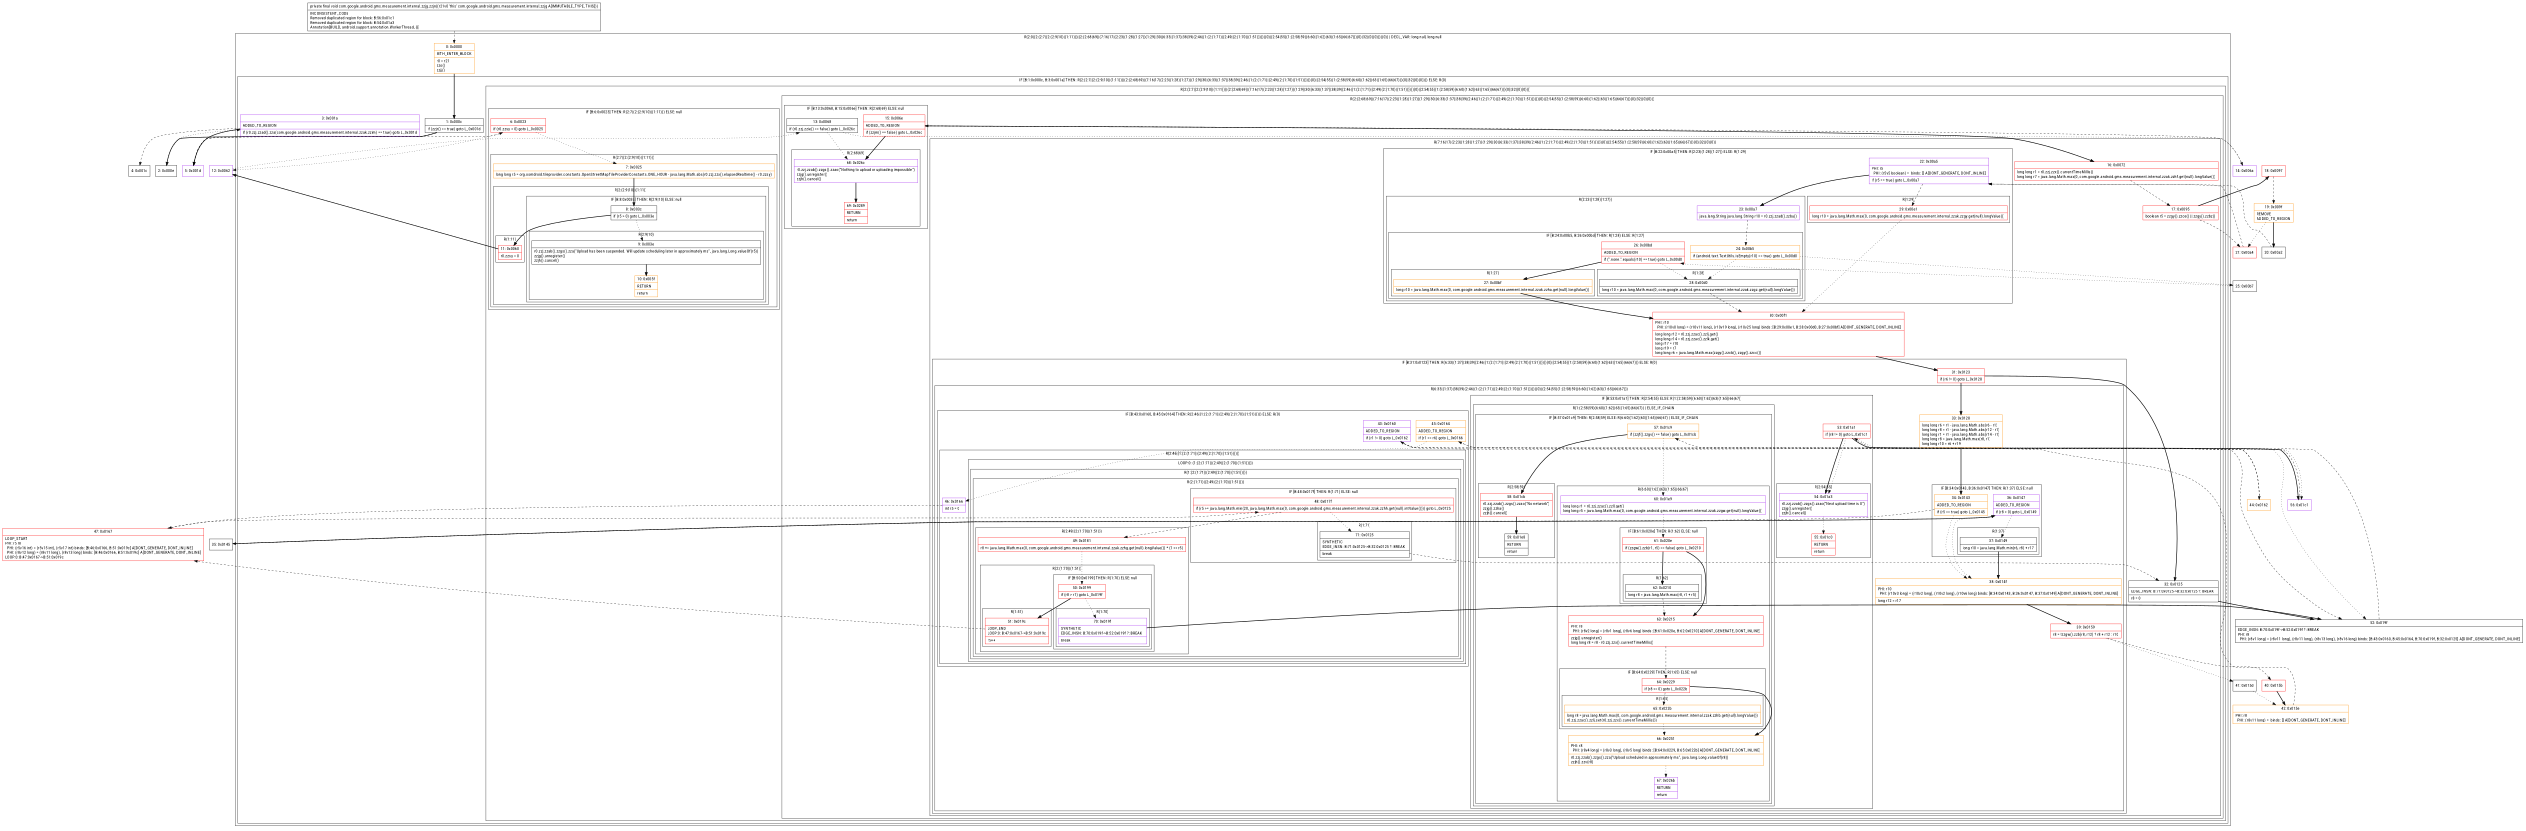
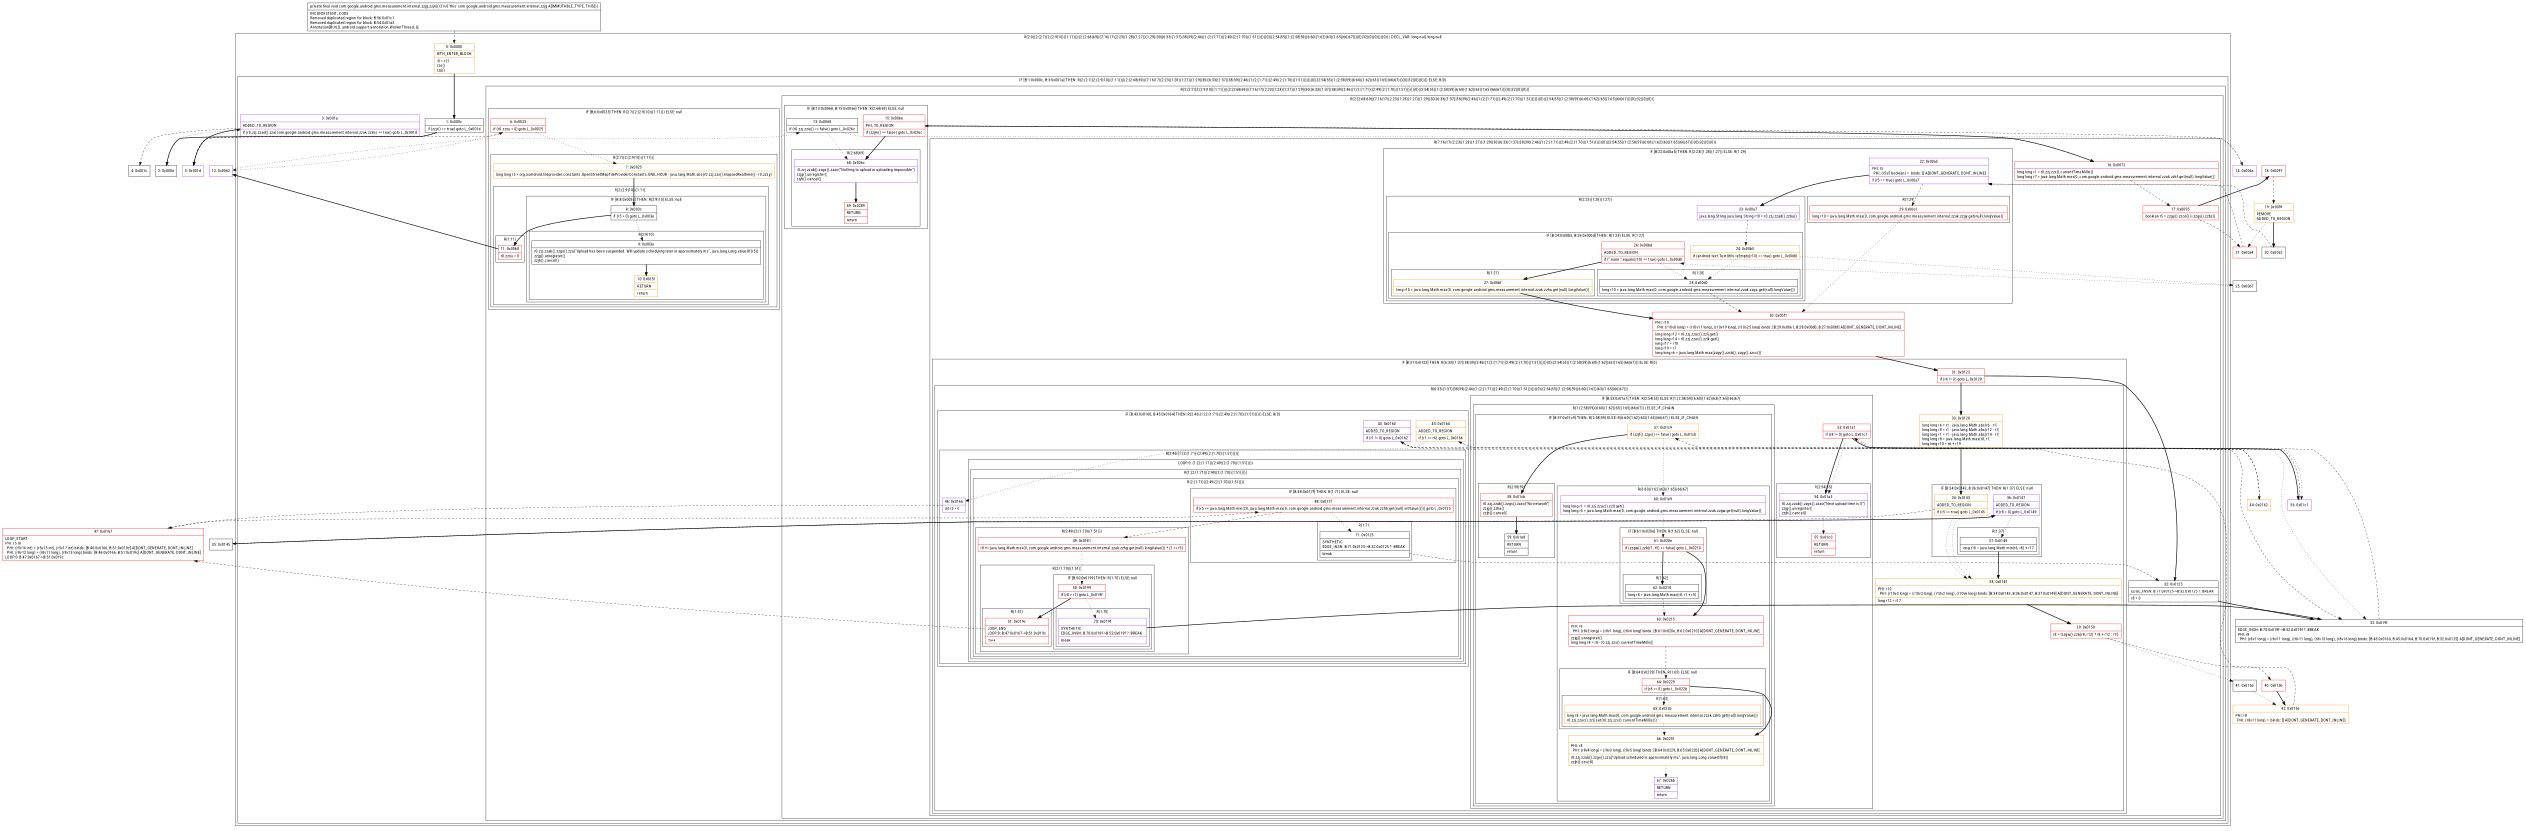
(883, 125) -> (880, 125)
